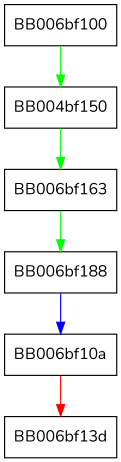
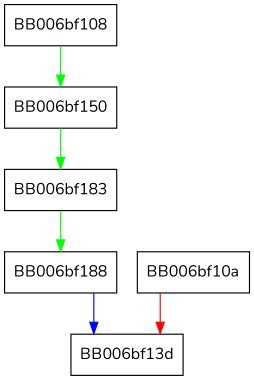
(61, 25) -> (61, 25)
(61, 108) -> (61, 108)
(61, 190) -> (61, 190)
(61, 308) -> (94, 308)
